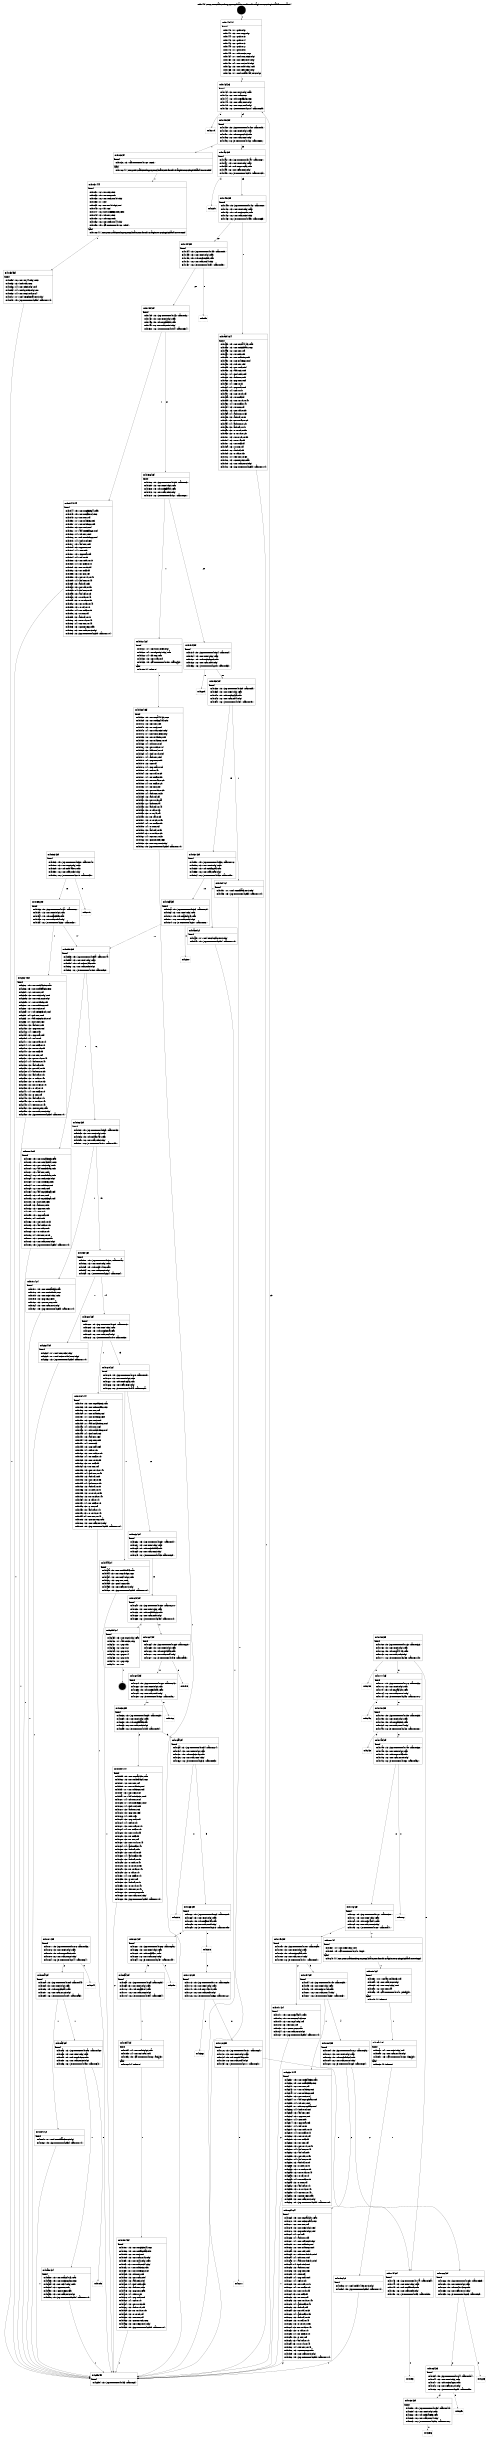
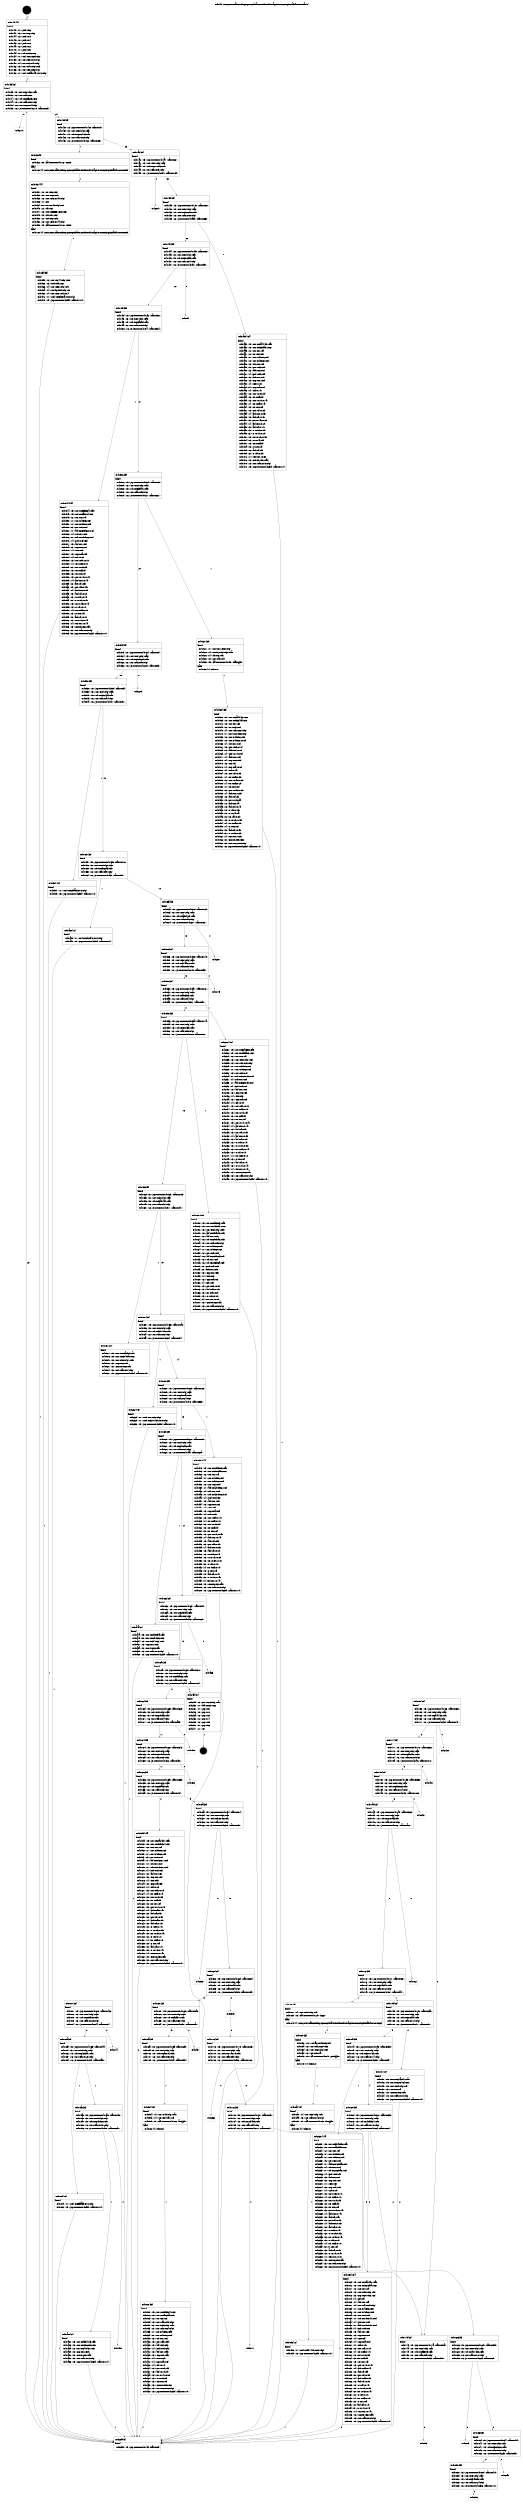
(136, 936) -> (184, 936)
none -> (209, 1673)
